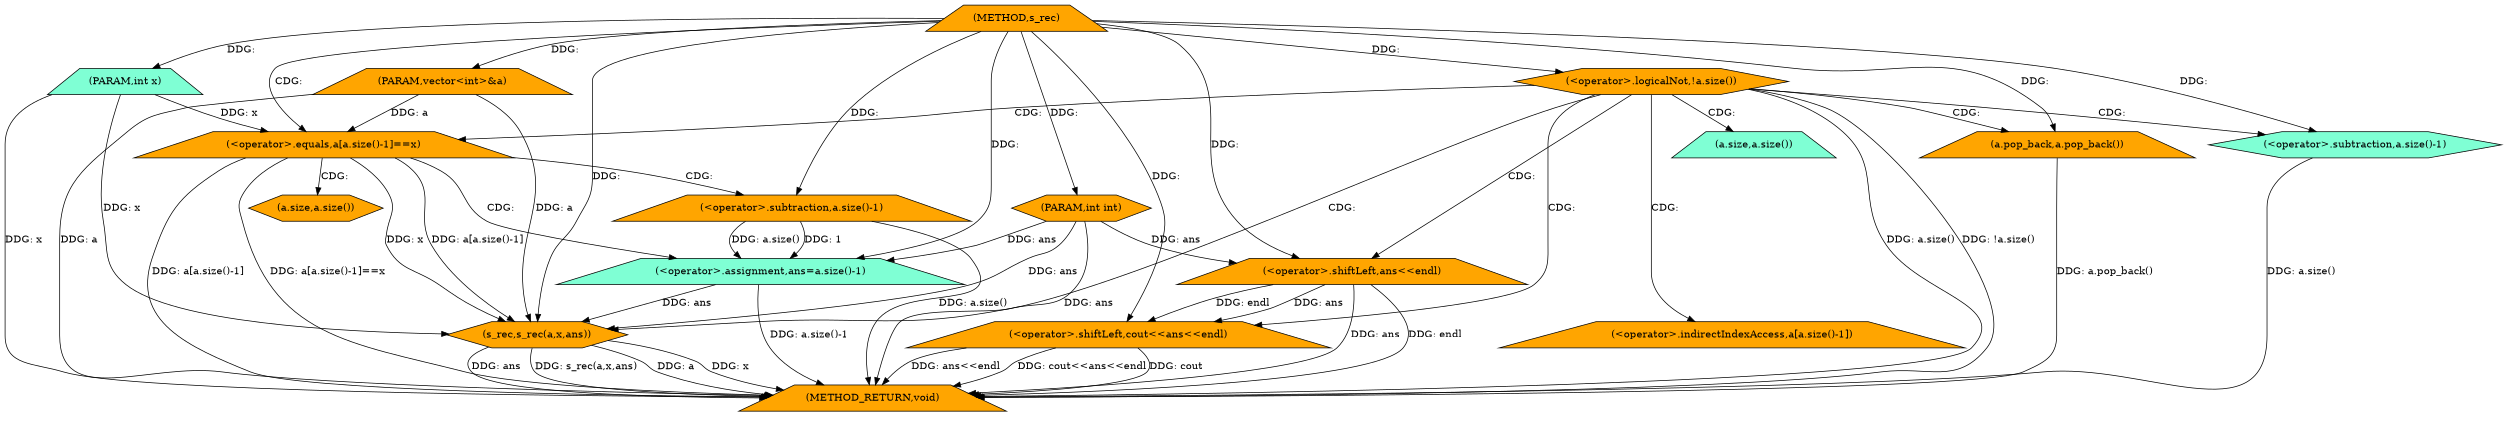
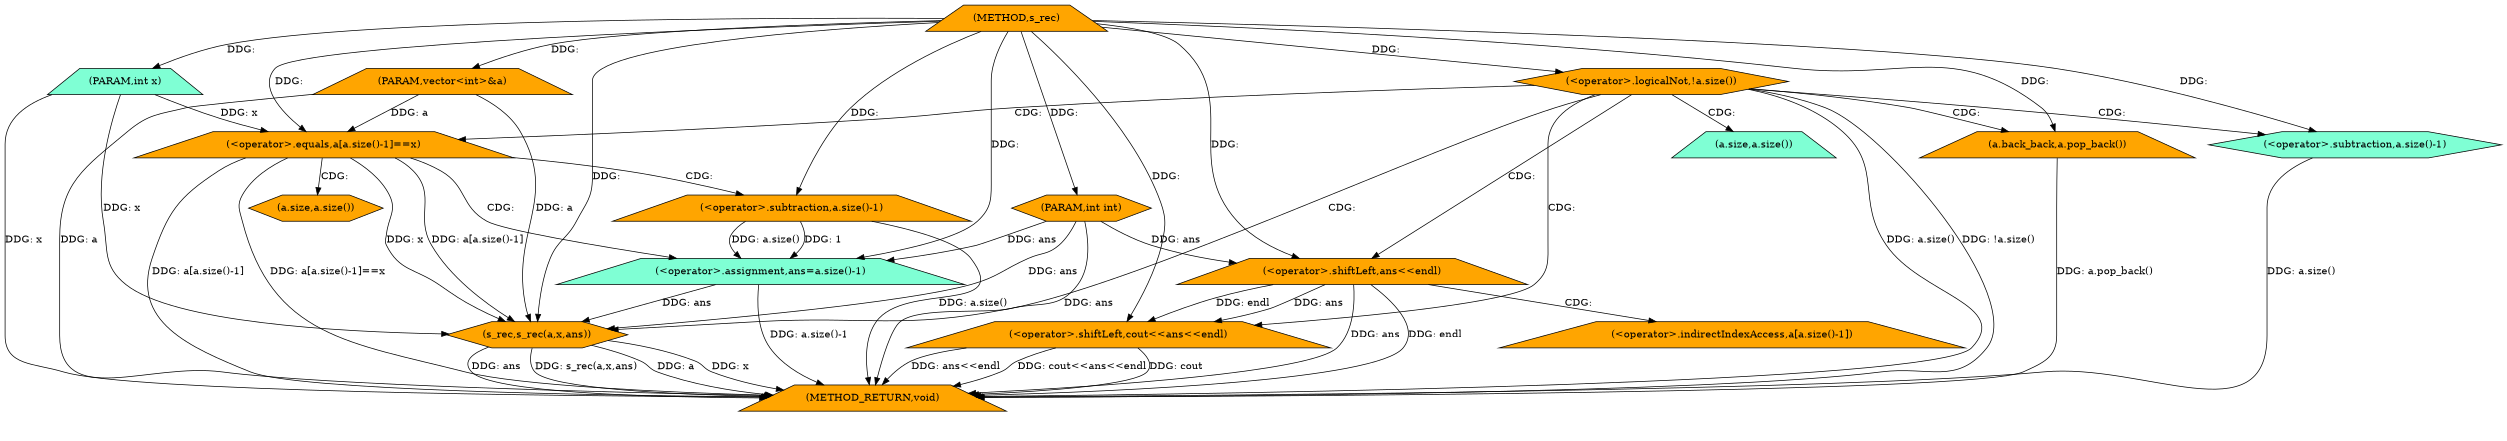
(291, 82) -> (291, 82)
(2057, 145) -> (2057, 145)
(1651, 215) -> (1539, 303)
